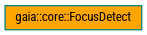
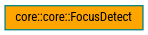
(73, 18) -> (74, 18)
